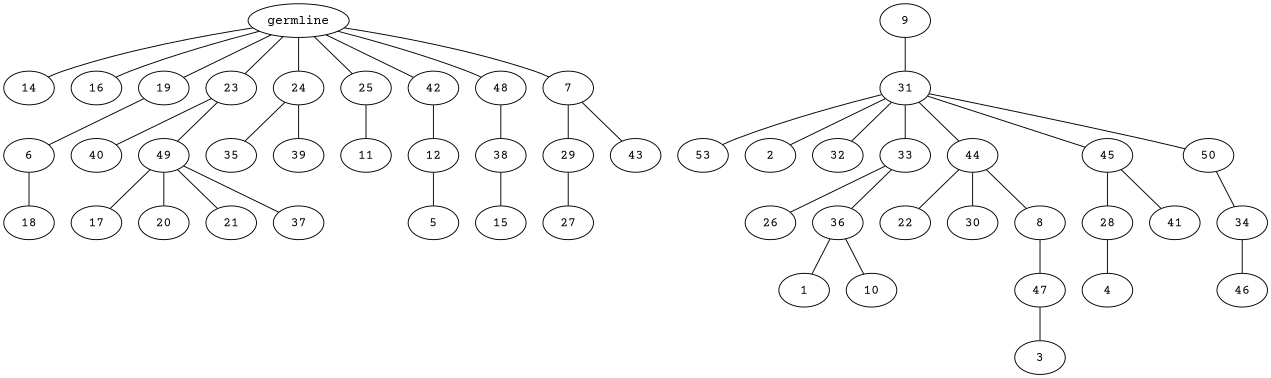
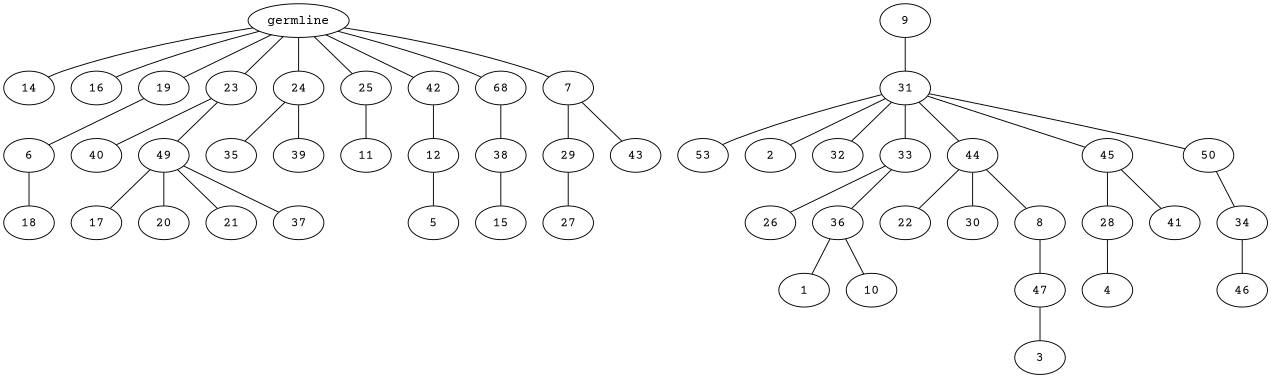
(501, 88) -> (501, 88)
